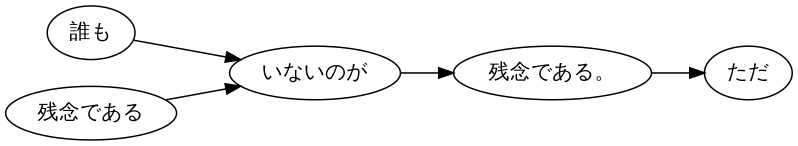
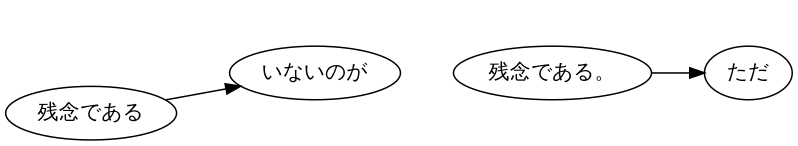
(91, 33) -> none
(420, 73) -> none
